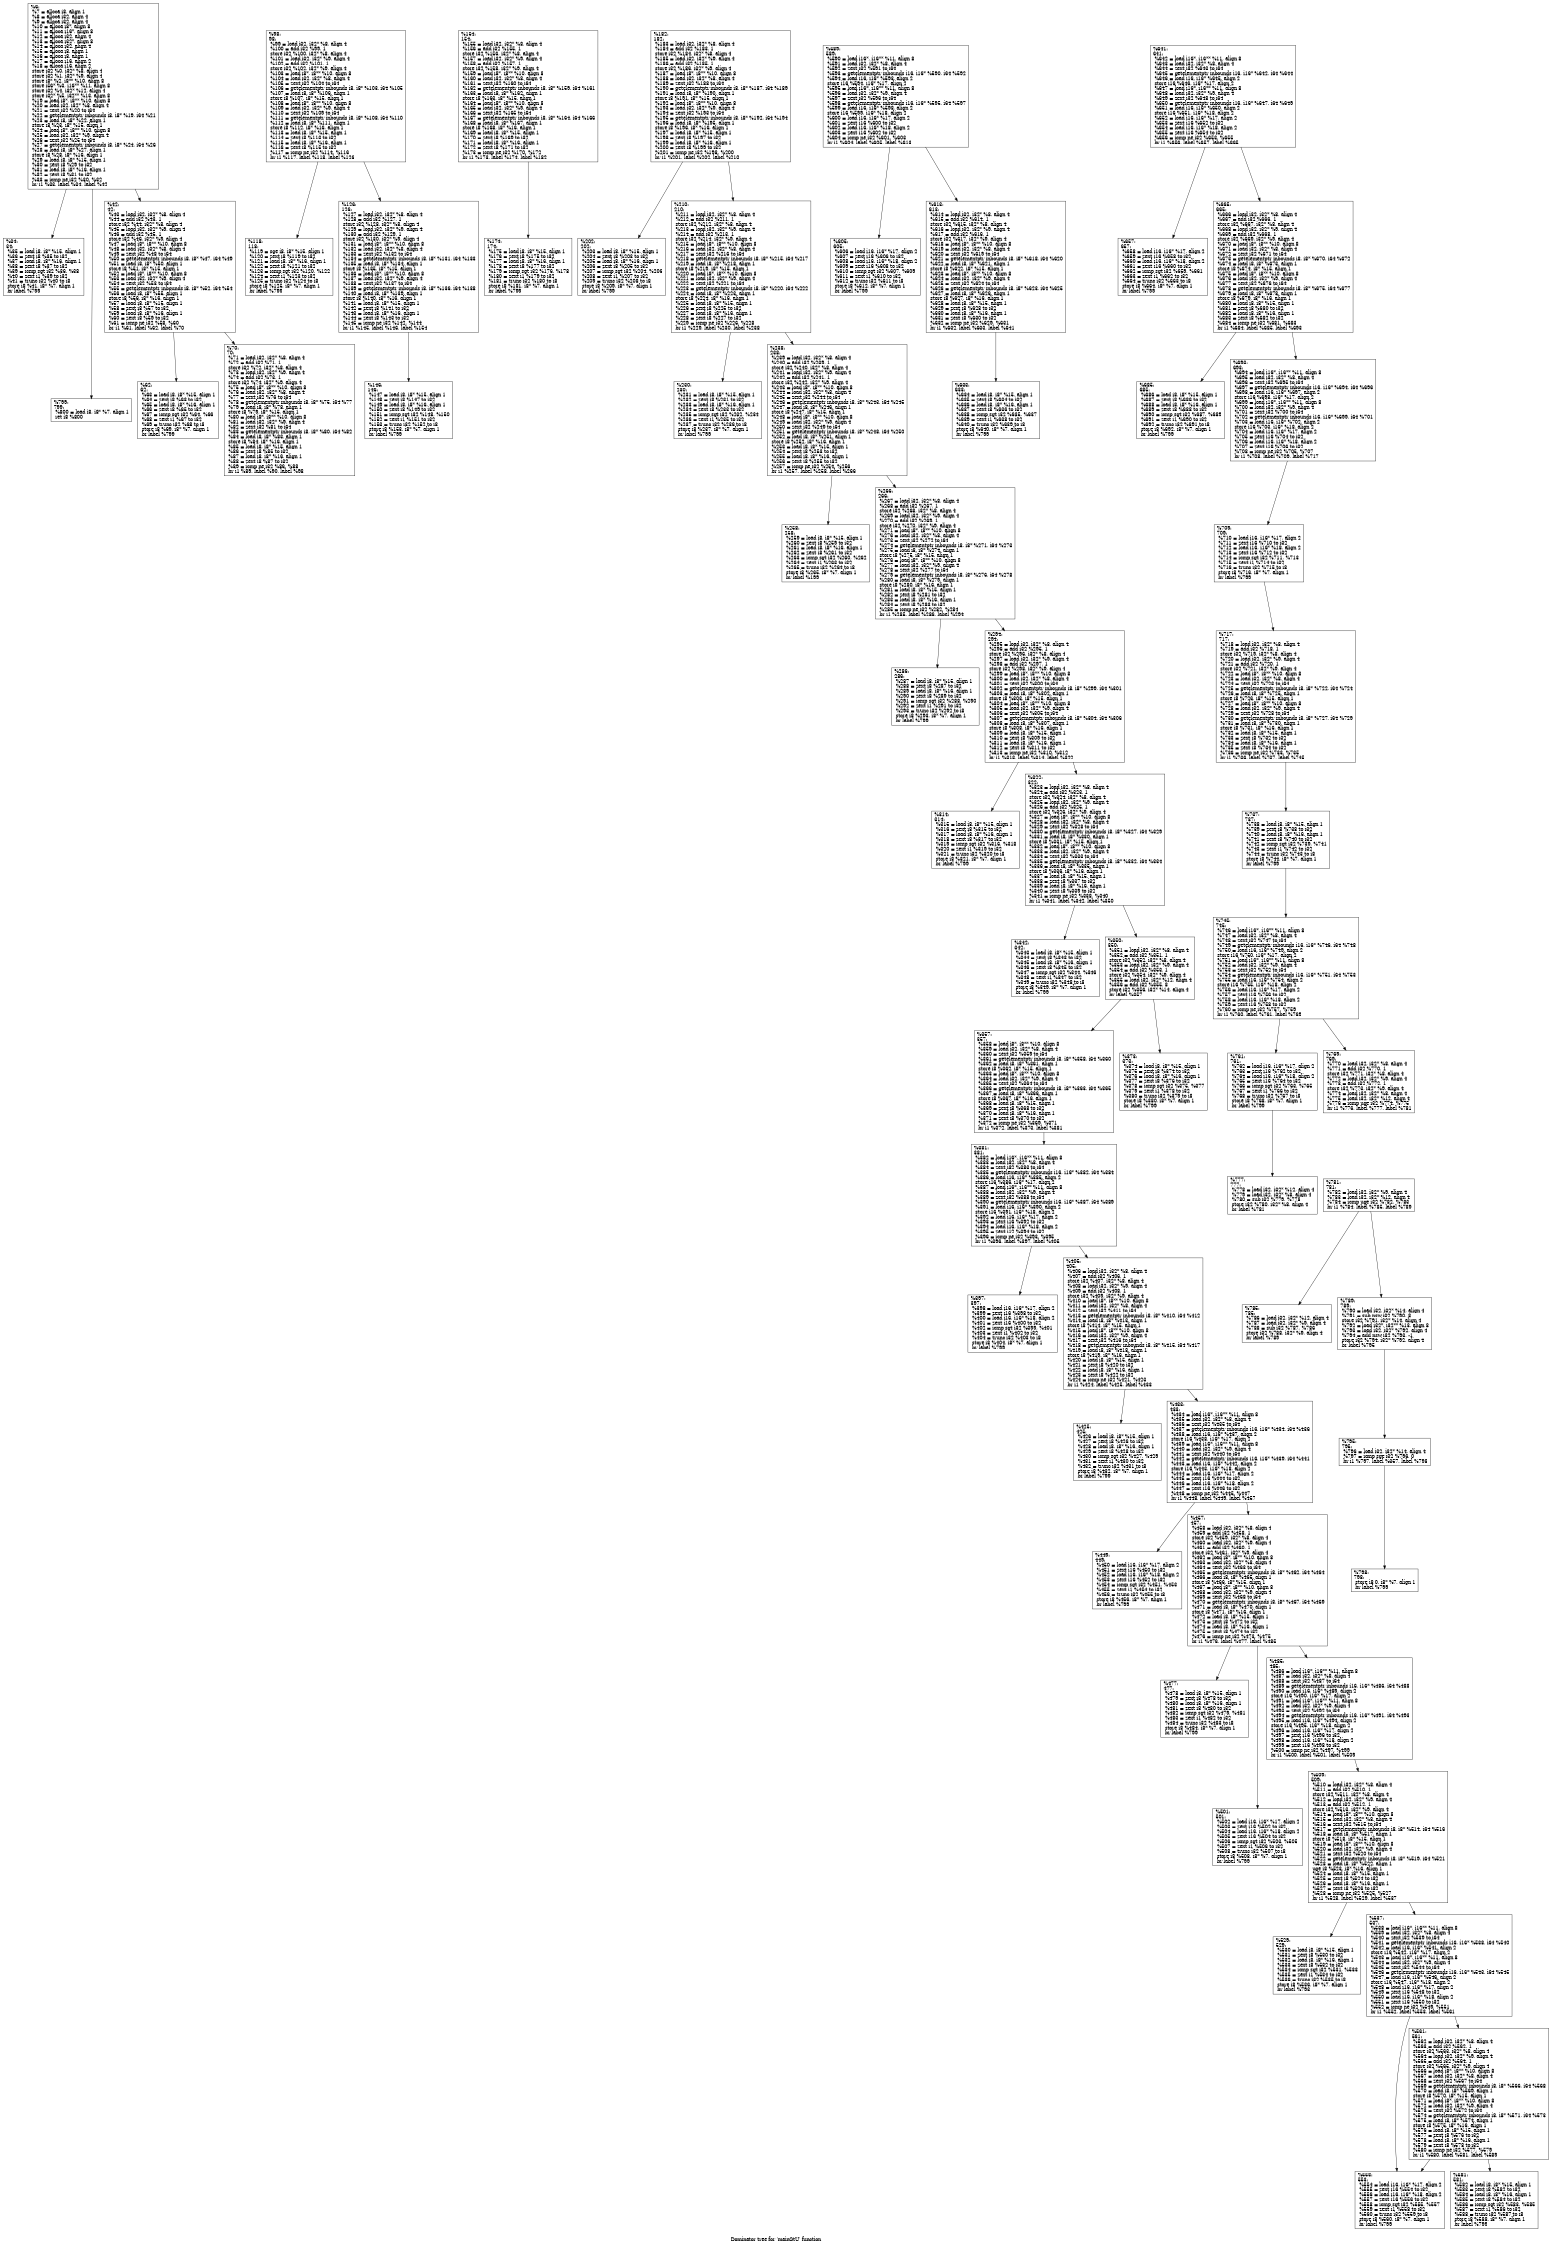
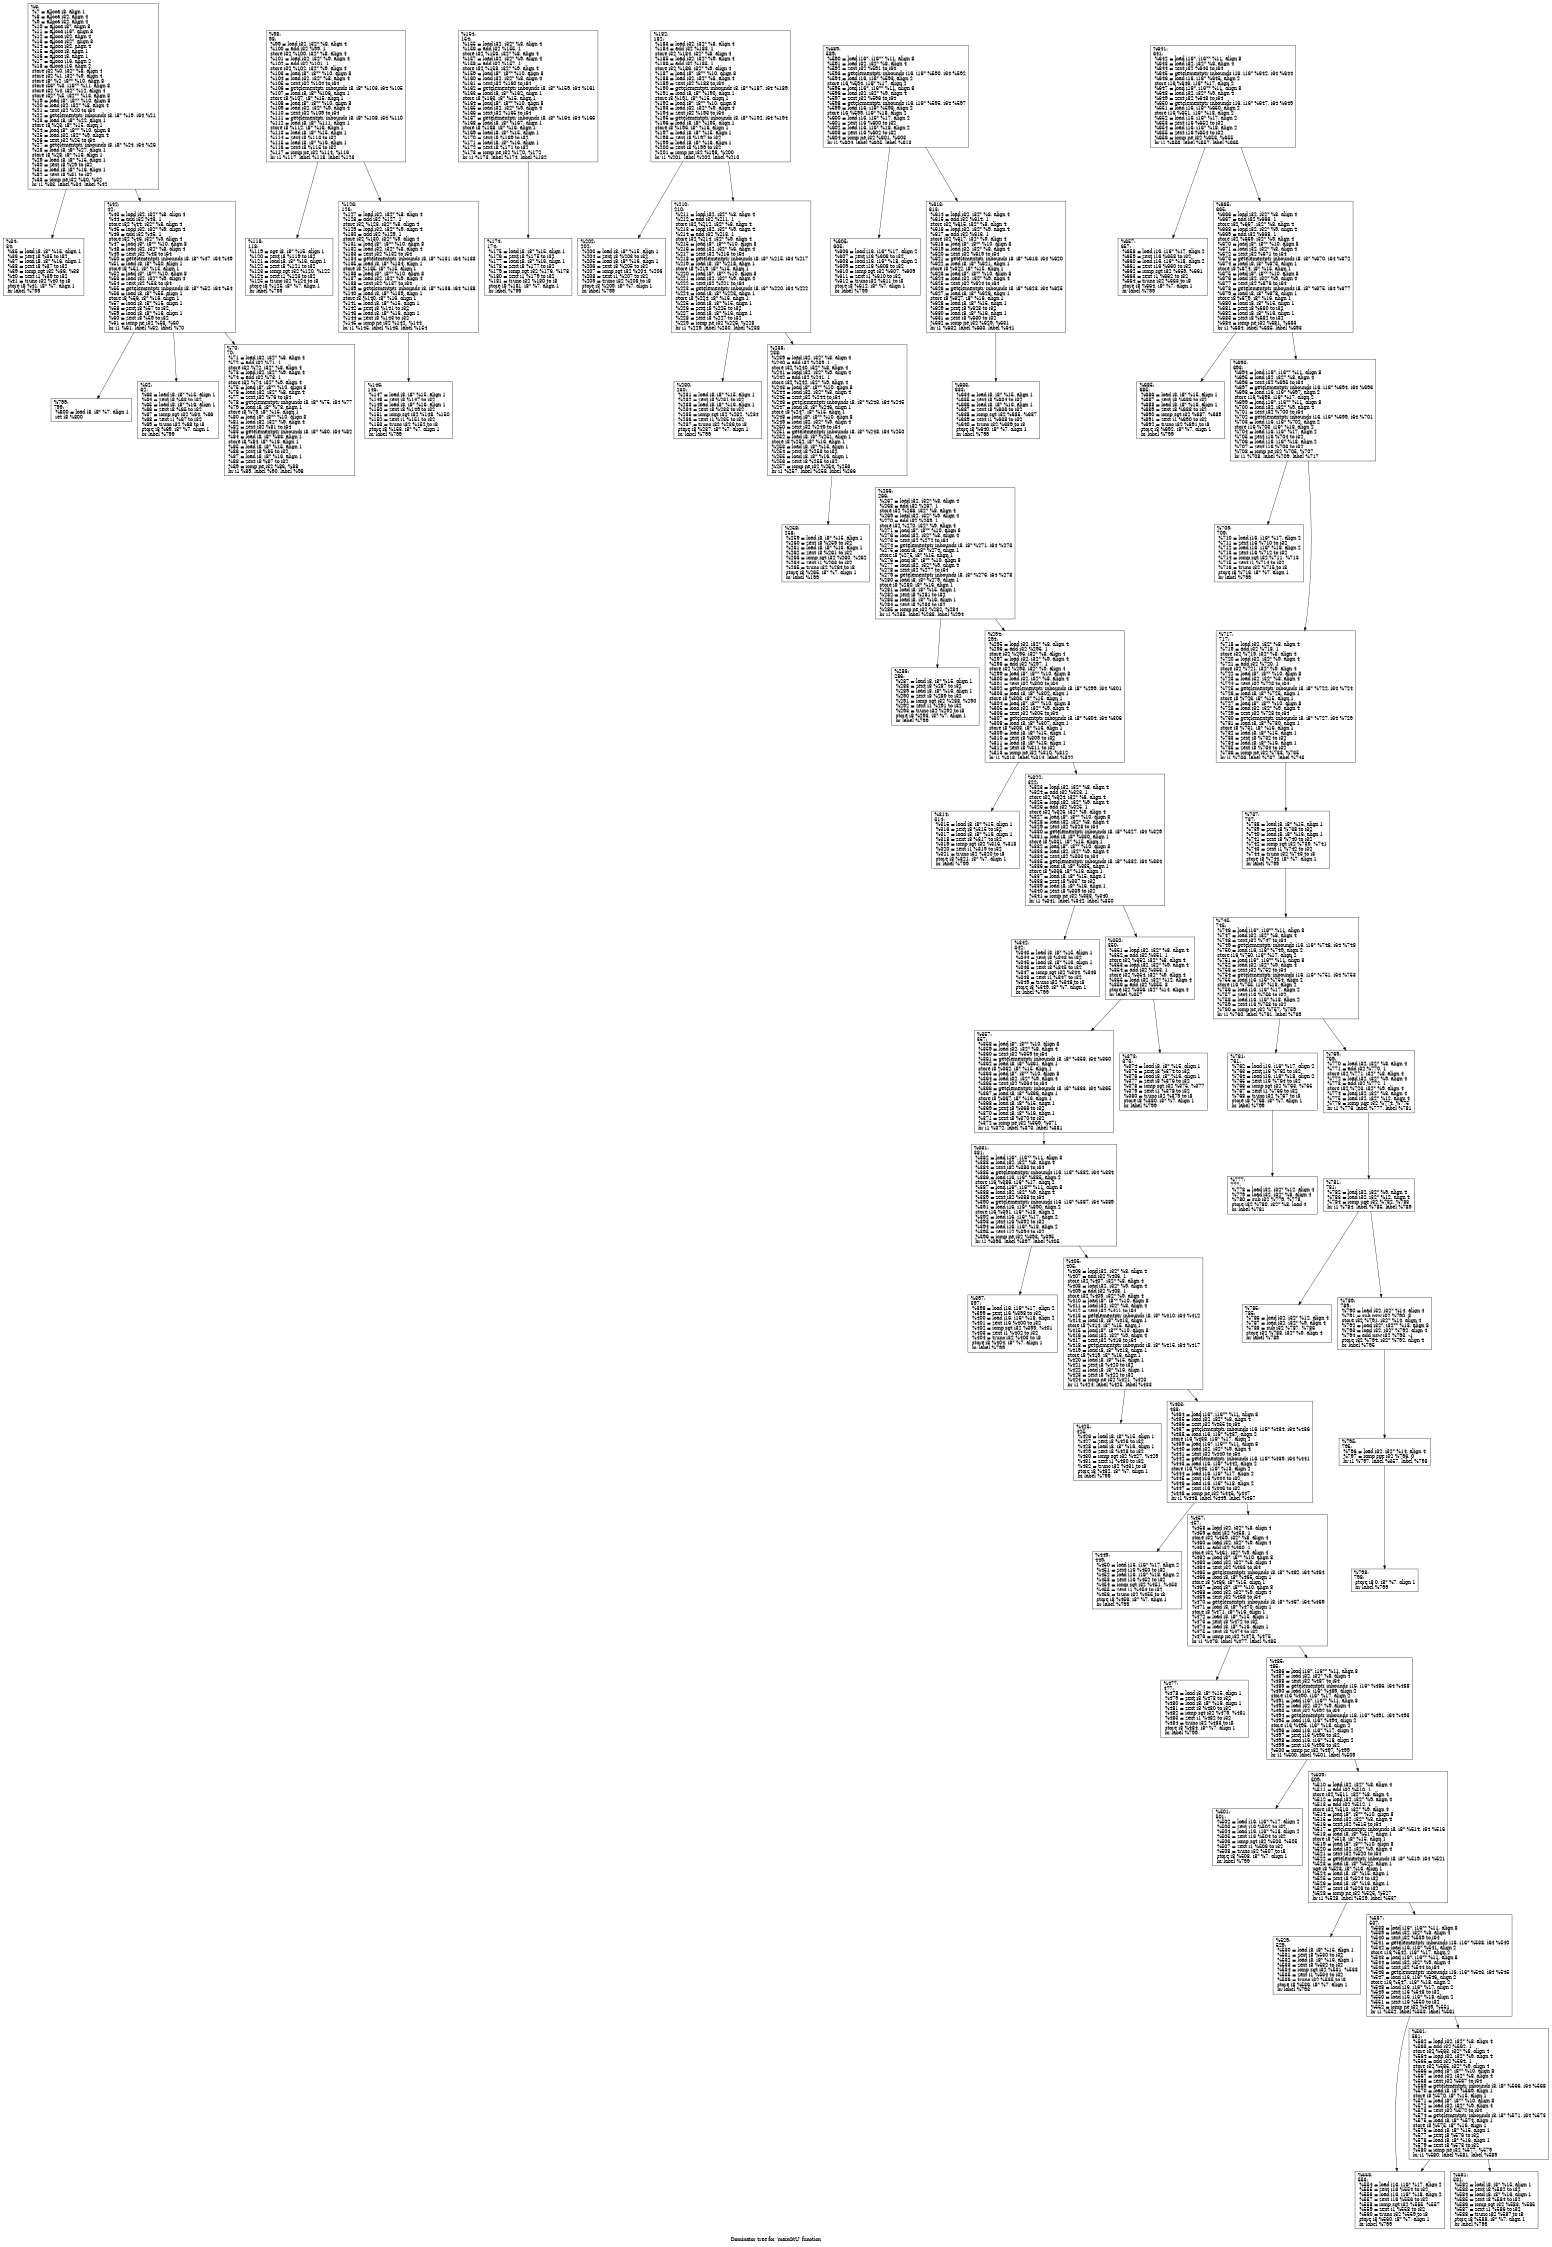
(715, 249) -> (715, 249)
(92, 292) -> (117, 364)
(890, 480) -> none
(1269, 605) -> (1311, 544)
(1365, 1089) -> (1365, 1089)
none -> (1369, 1144)
(1269, 1205) -> (1268, 1205)
(1258, 1726) -> (1292, 1783)
